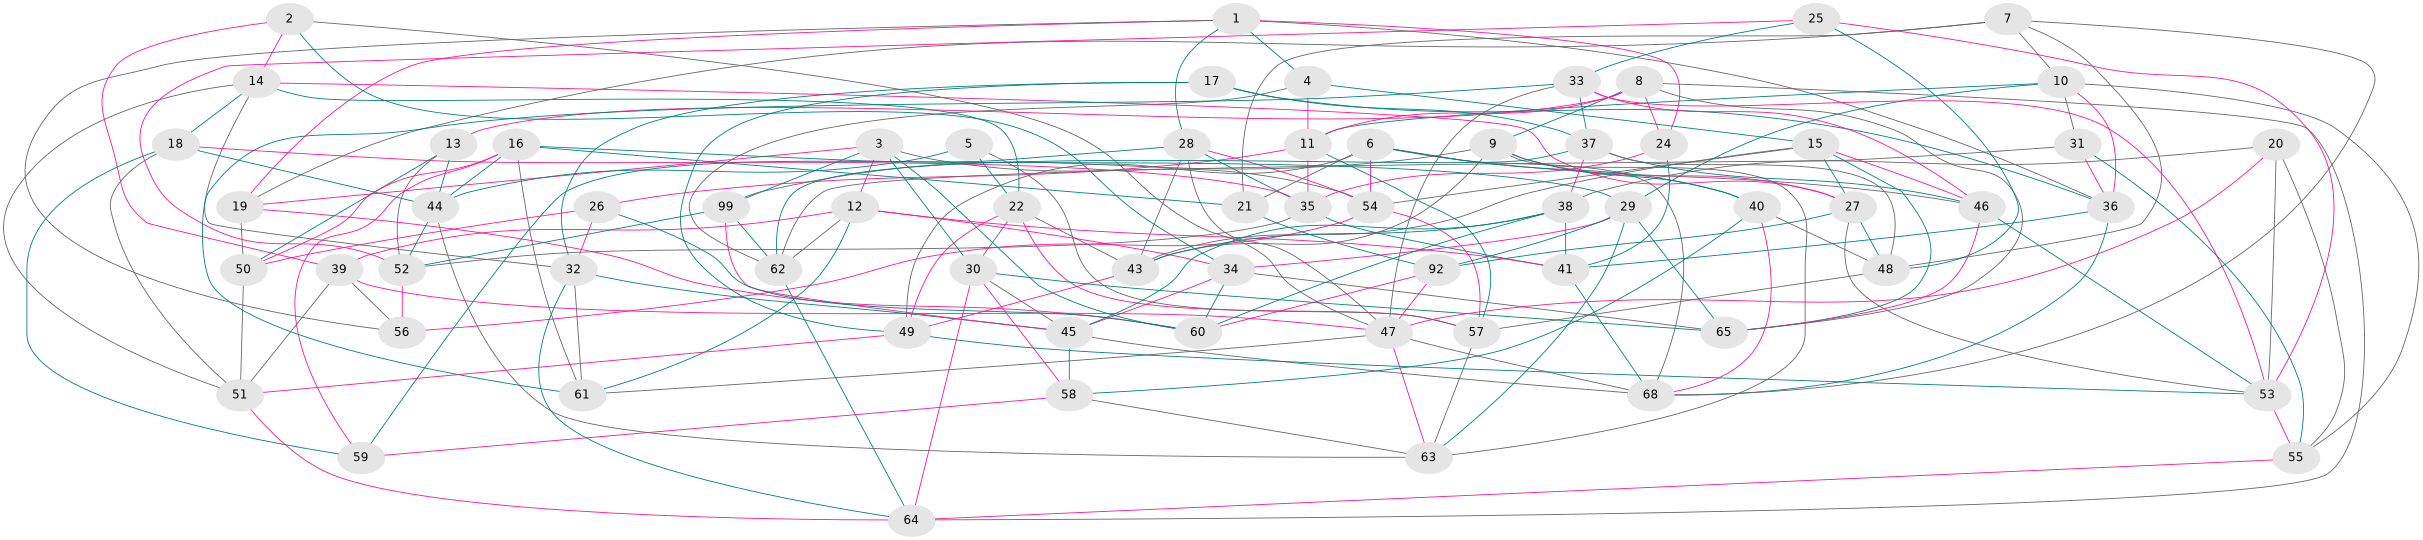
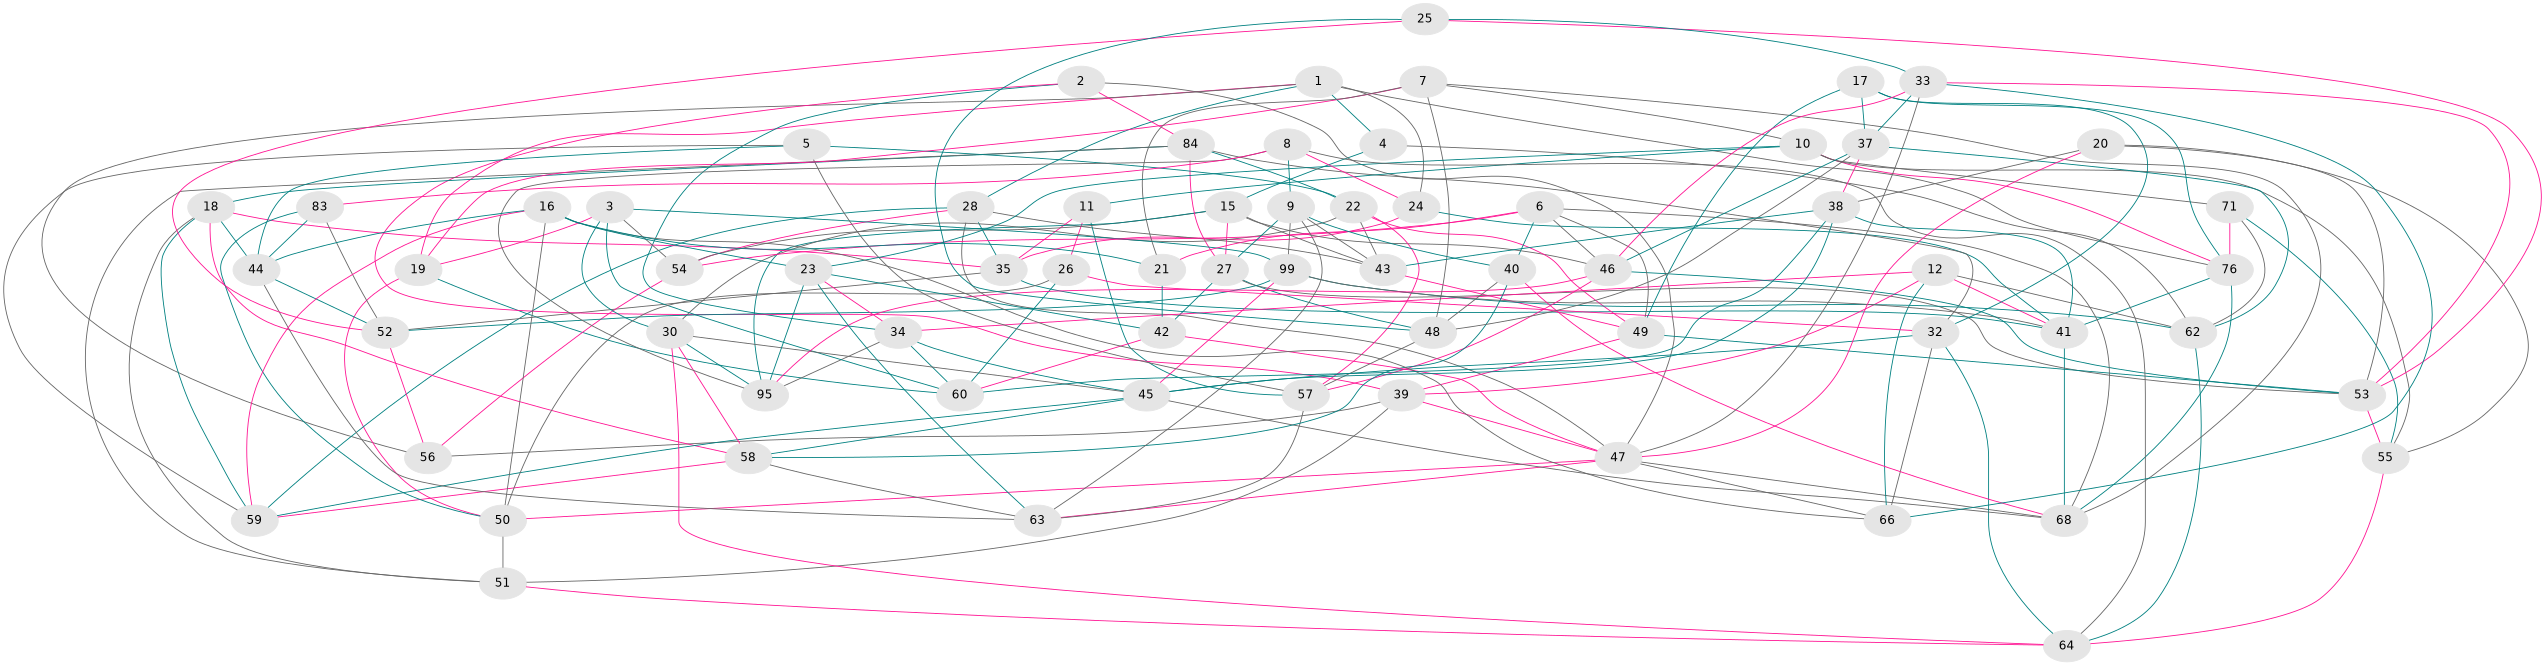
(1501, 34) -> (1408, 120)
(1242, 43) -> (977, 146)
(257, 82) -> (1191, 145)
(1308, 113) -> none
(1474, 113) -> none
(454, 145) -> (320, 207)
(2078, 145) -> (2230, 207)
none -> (195, 165)
(1315, 173) -> (1348, 231)
(1900, 174) -> (1416, 244)
(867, 176) -> none
(1673, 176) -> (1258, 239)
(1834, 176) -> (1227, 232)
(1628, 207) -> (809, 270)
(2111, 207) -> (2230, 270)
(355, 211) -> (525, 364)
(412, 236) -> (620, 330)
(242, 239) -> (359, 417)
(1437, 270) -> (1162, 333)
(1476, 272) -> (1485, 340)
(717, 287) -> (695, 360)
(1163, 298) -> (1020, 371)
none -> (1676, 302)
(1724, 333) -> (765, 395)
(589, 363) -> (1556, 355)
none -> (422, 372)
(583, 395) -> (1888, 521)
none -> (656, 451)
none -> (1061, 489)
